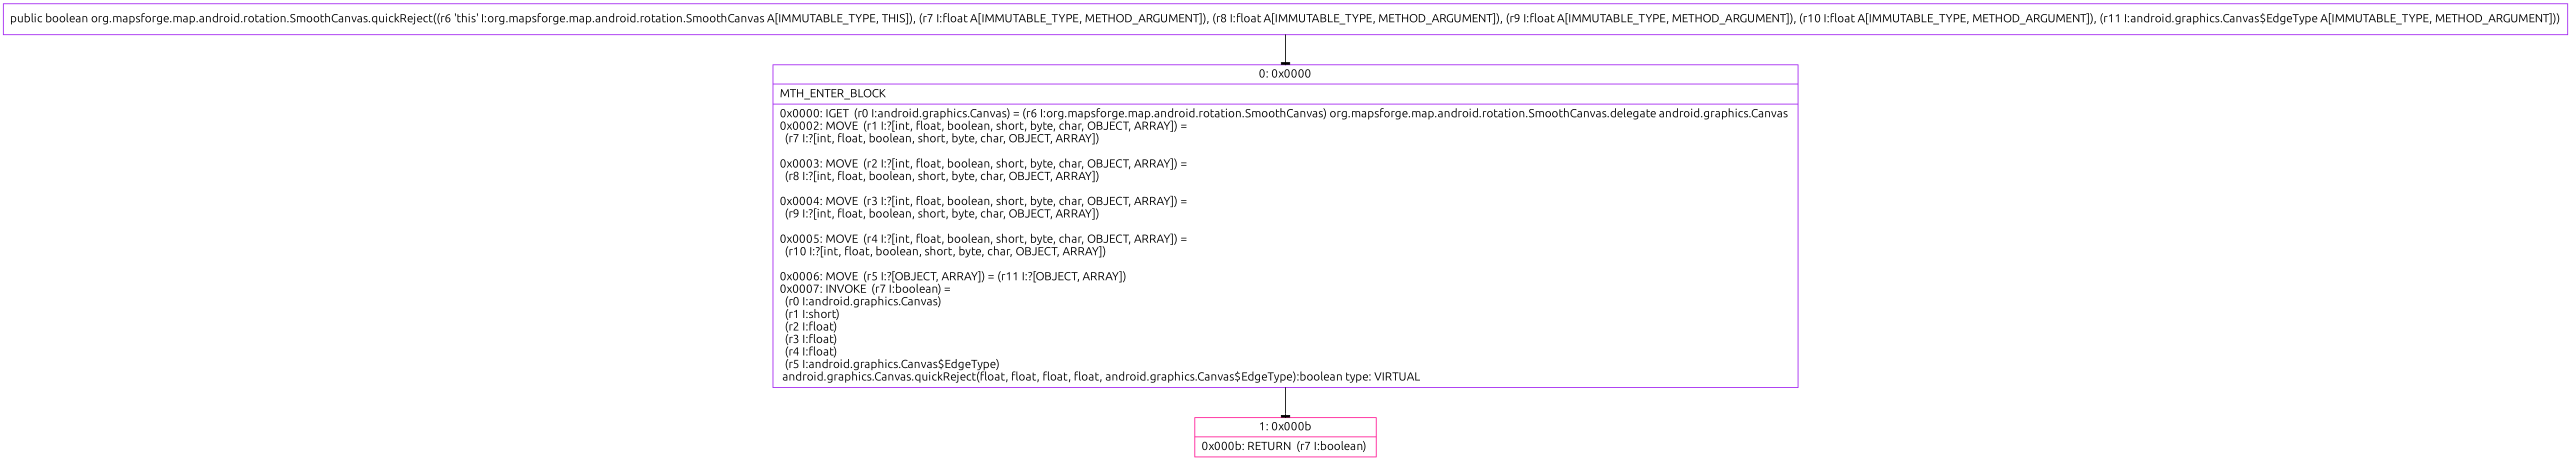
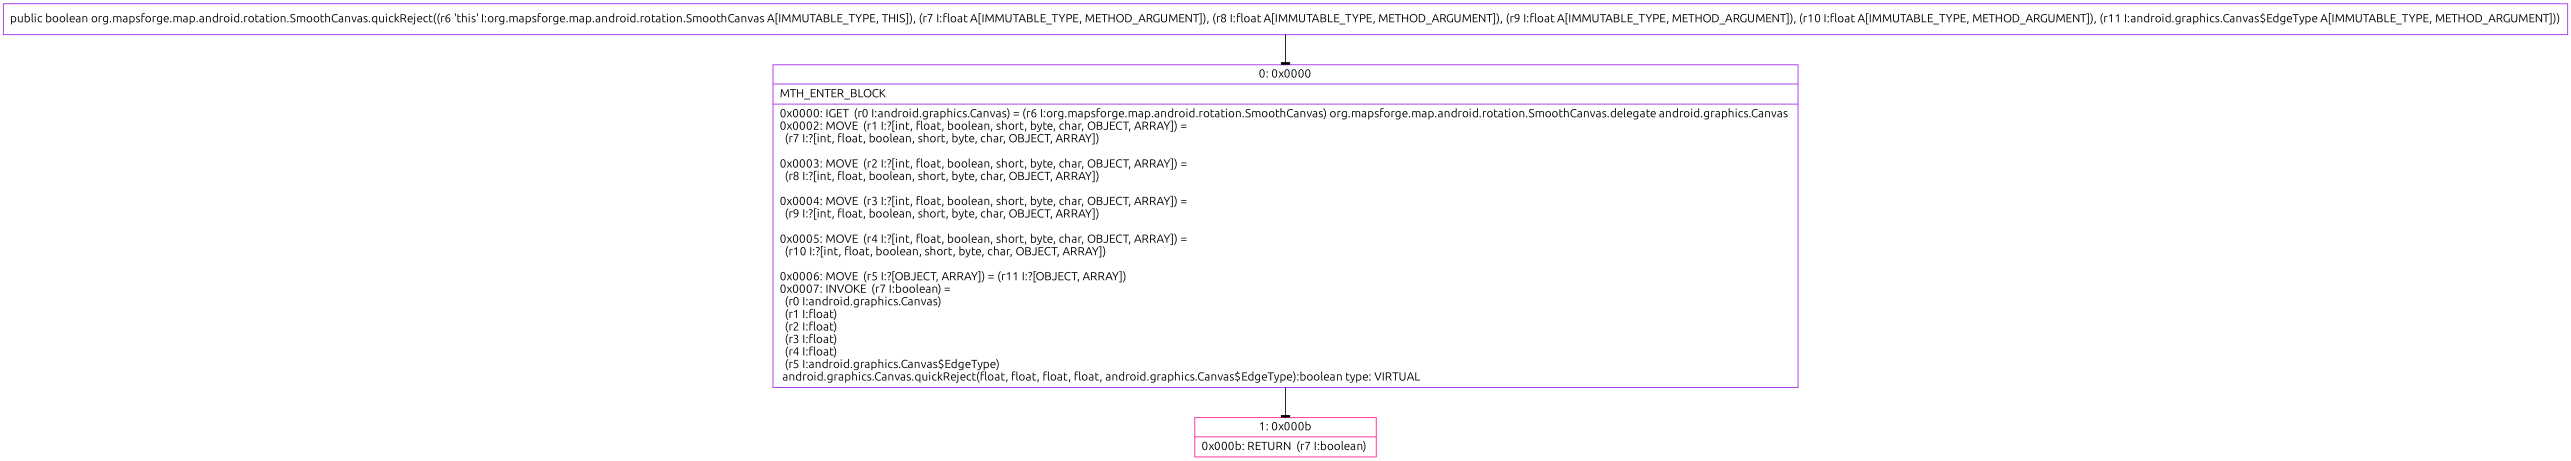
(810, 314) -> (809, 314)
